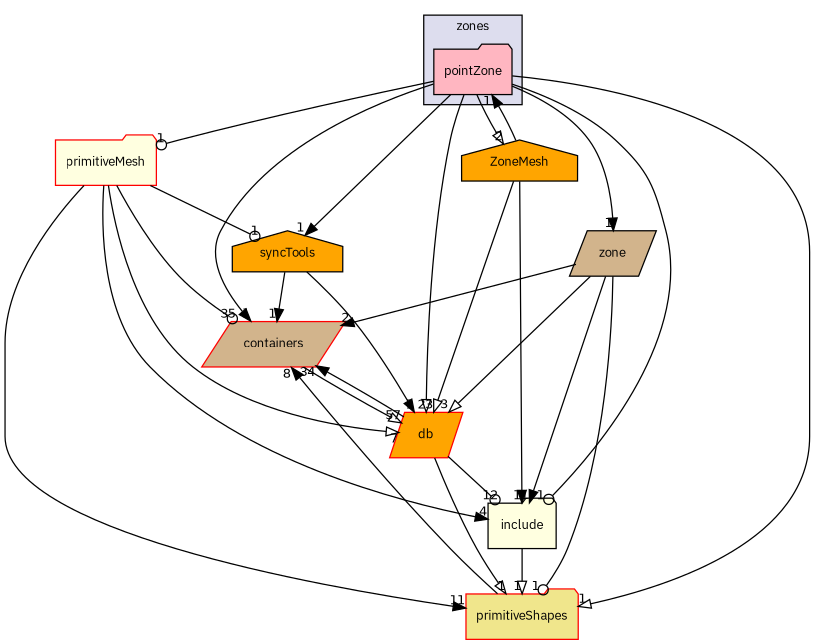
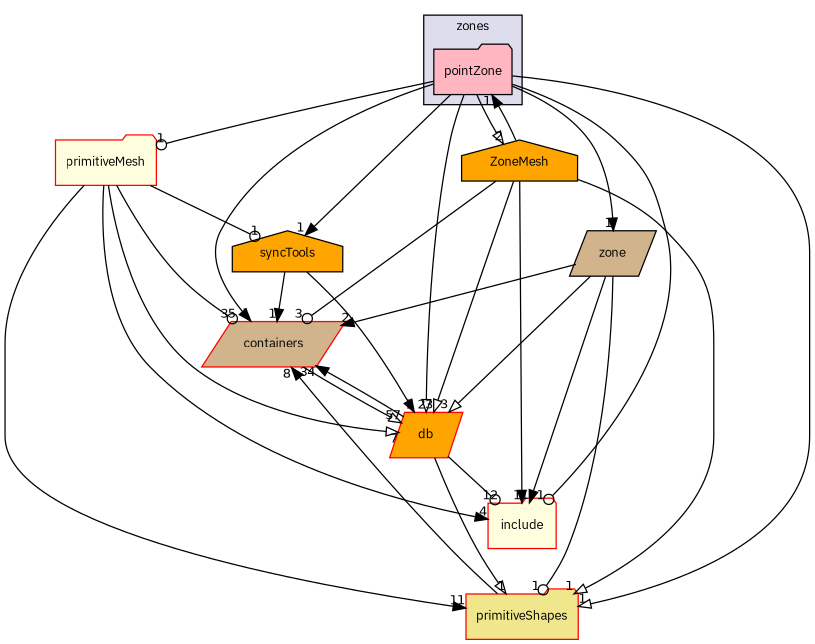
none -> (404, 248)
(522, 526) -> (522, 526)
(522, 565) -> (714, 379)
